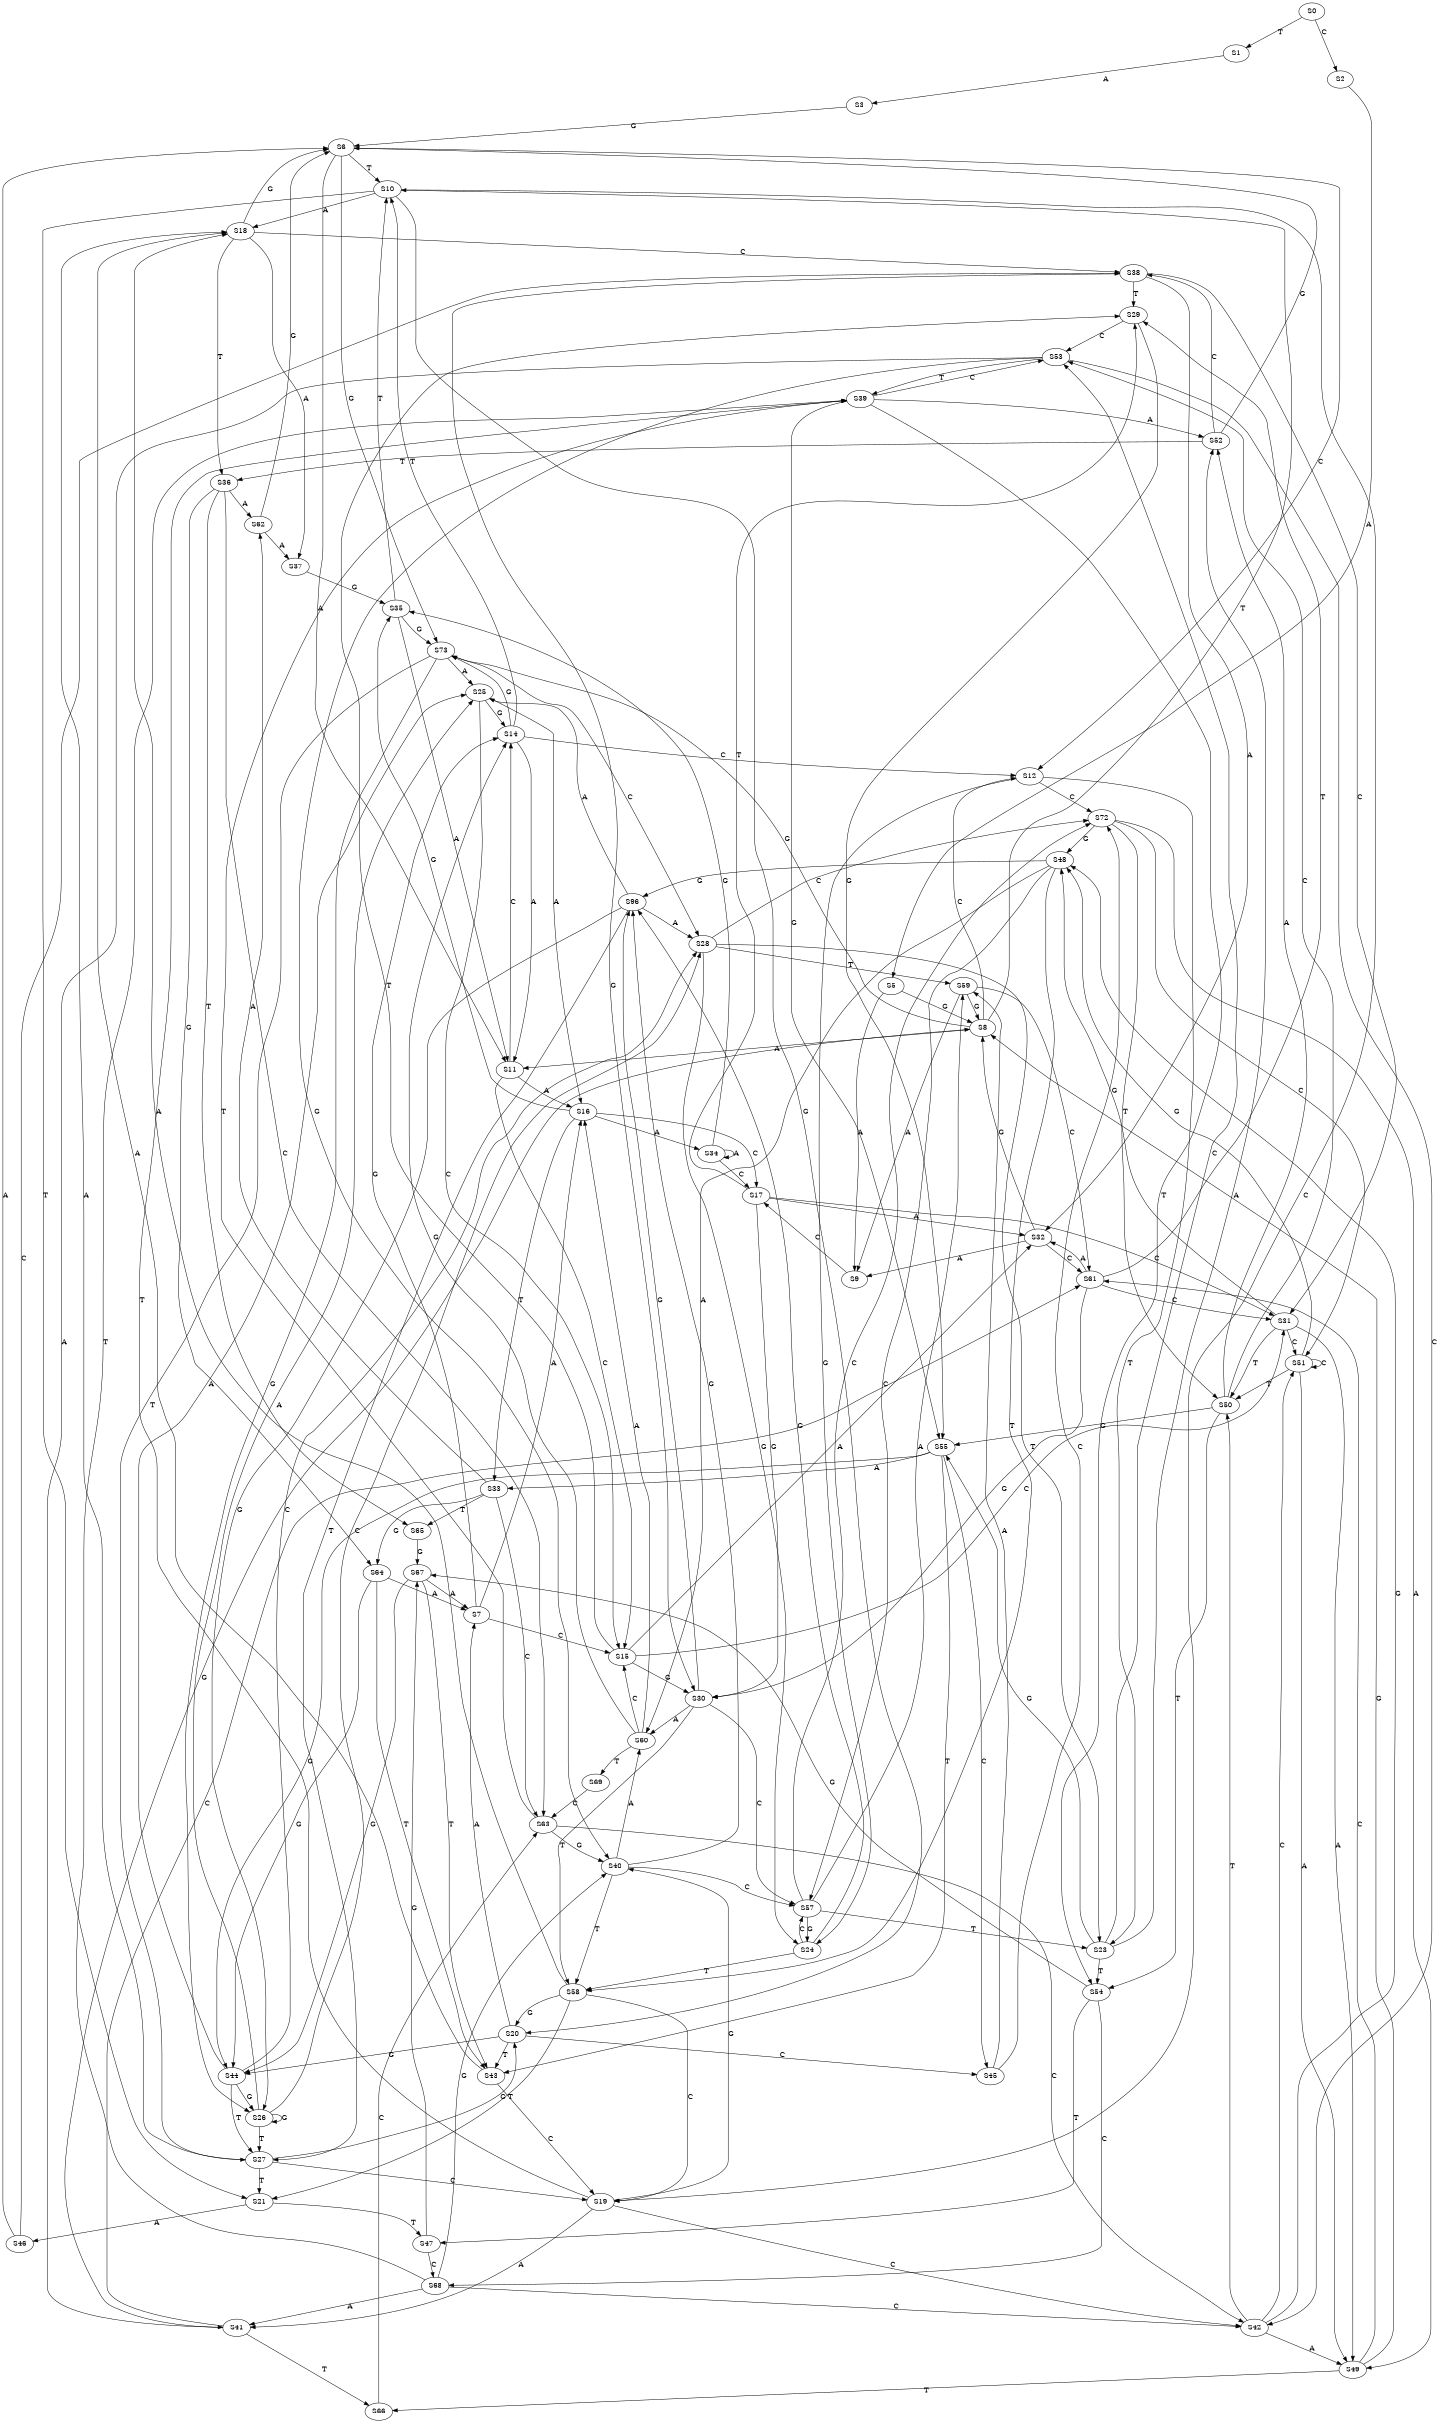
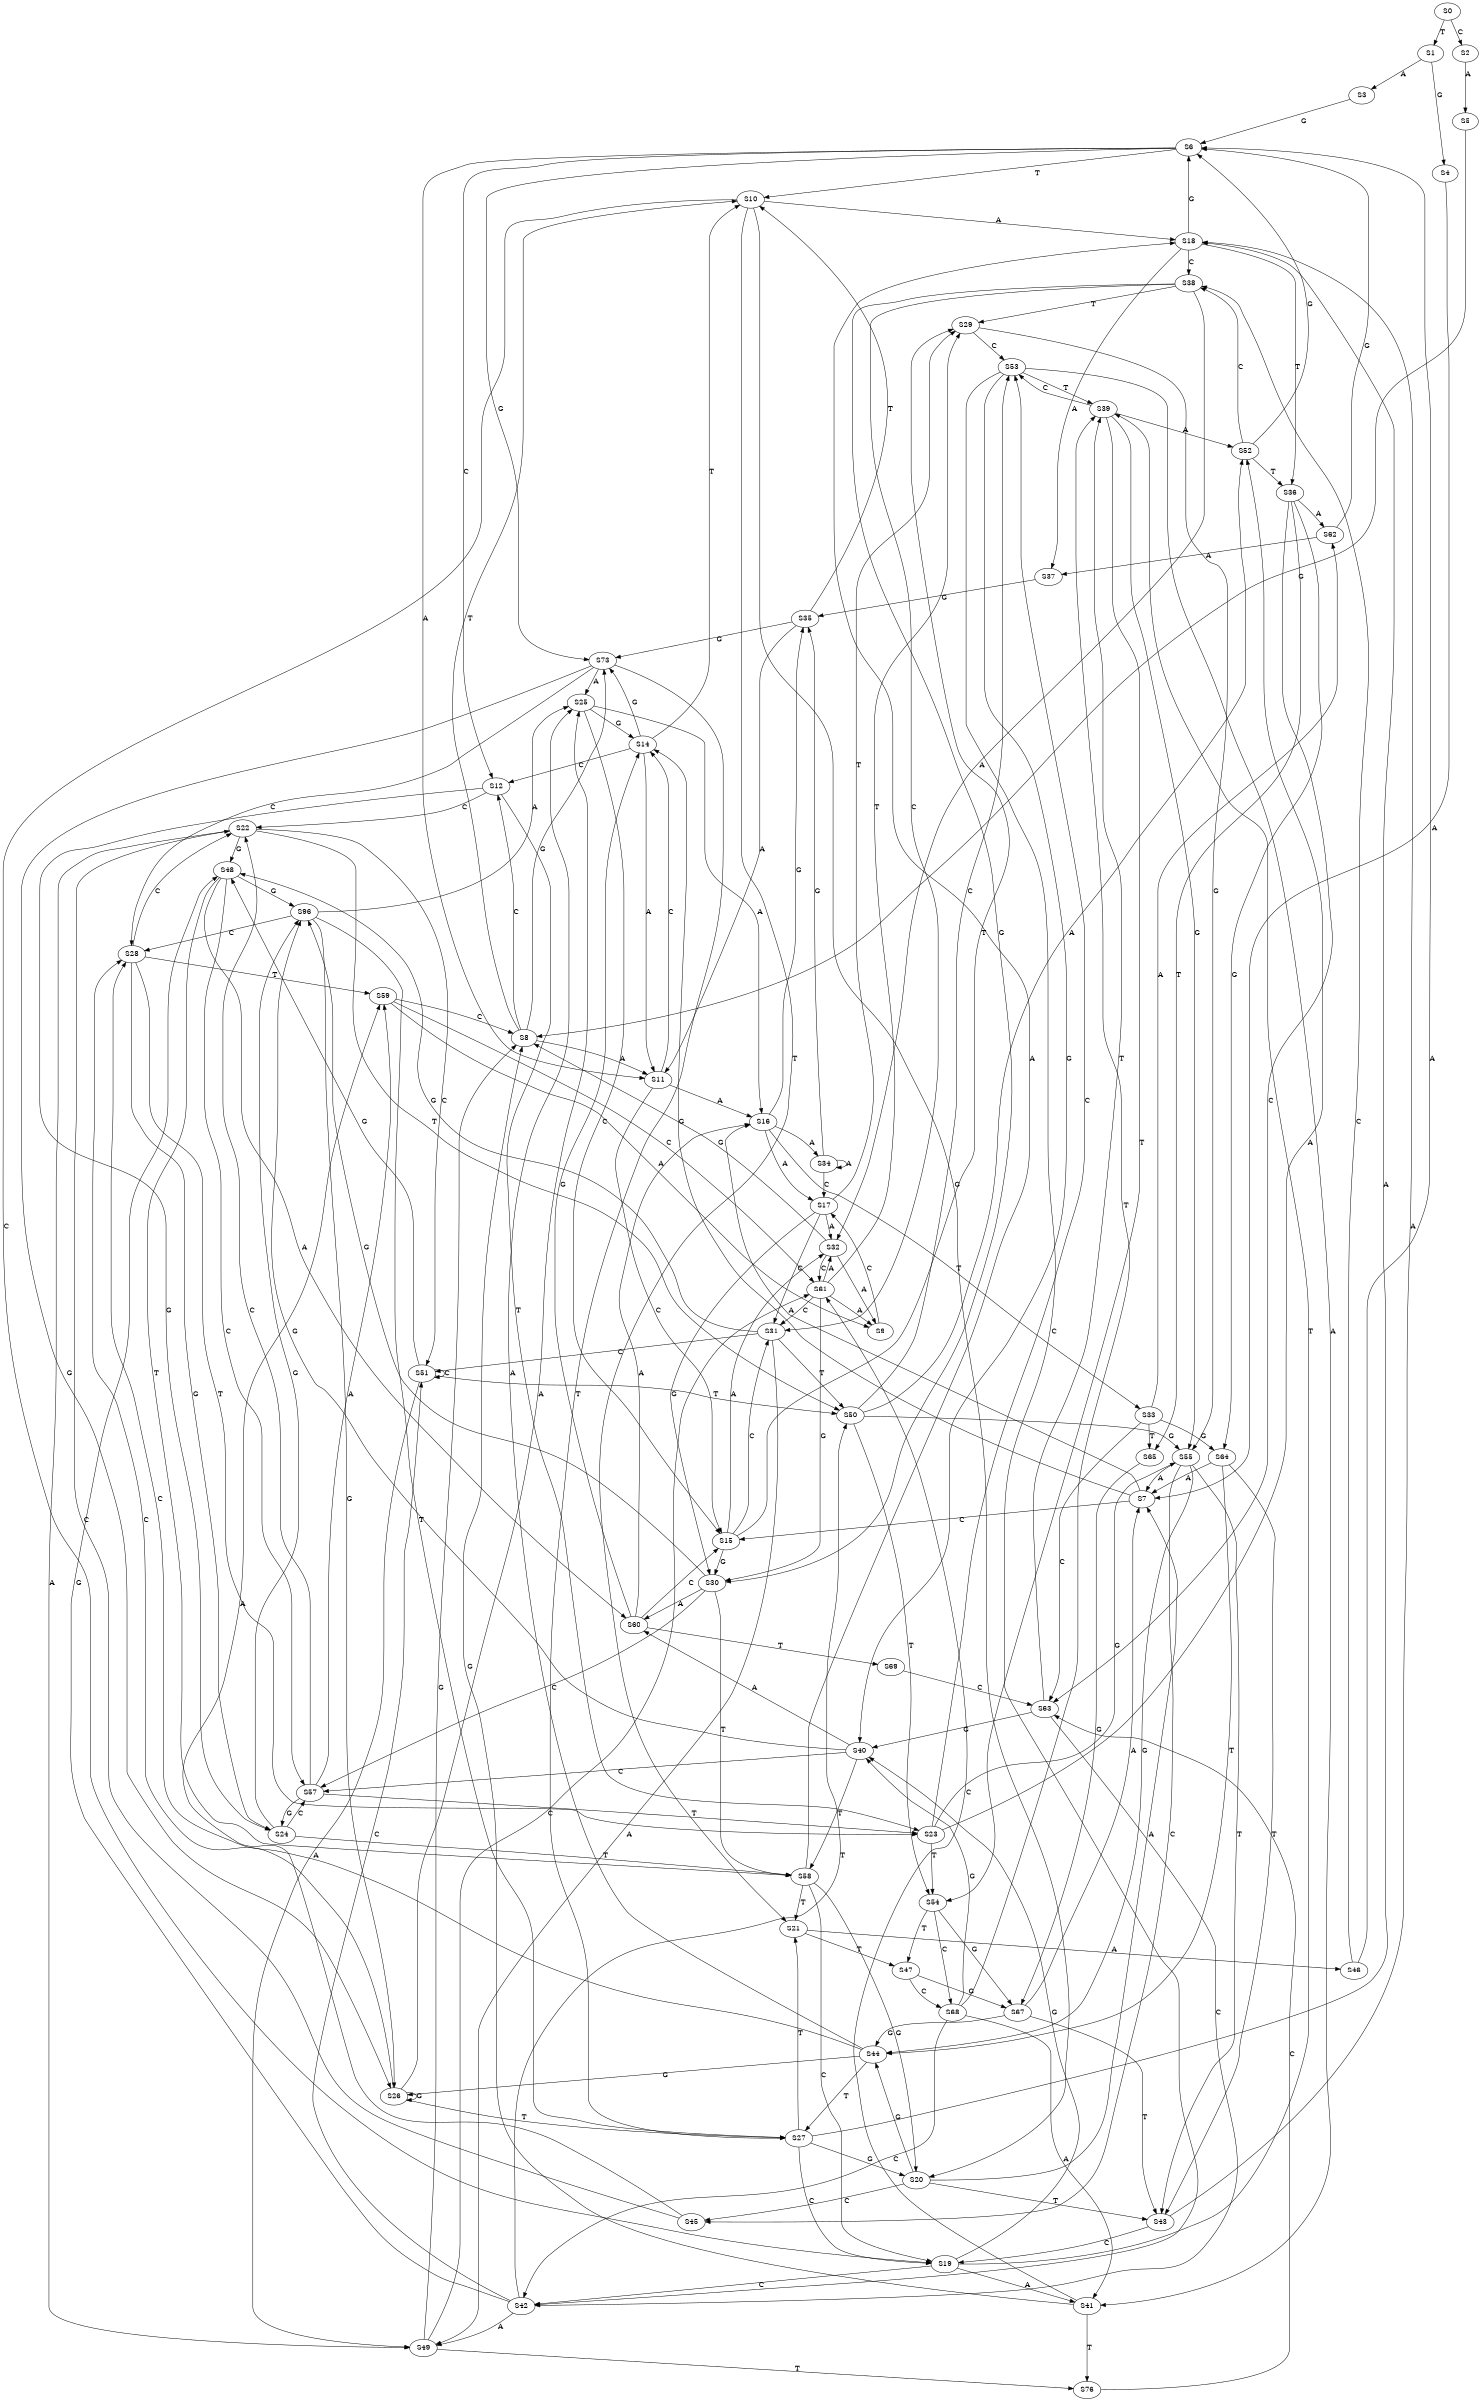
none -> (1445, 174)
(1102, 818) -> (243, 828)
(675, 923) -> (231, 933)
(977, 1007) -> (480, 1017)
(857, 1120) -> (849, 1309)
(755, 1154) -> (785, 1164)
(733, 1478) -> (1159, 1473)
(299, 1825) -> (1232, 1751)
(379, 2412) -> (1087, 2390)
